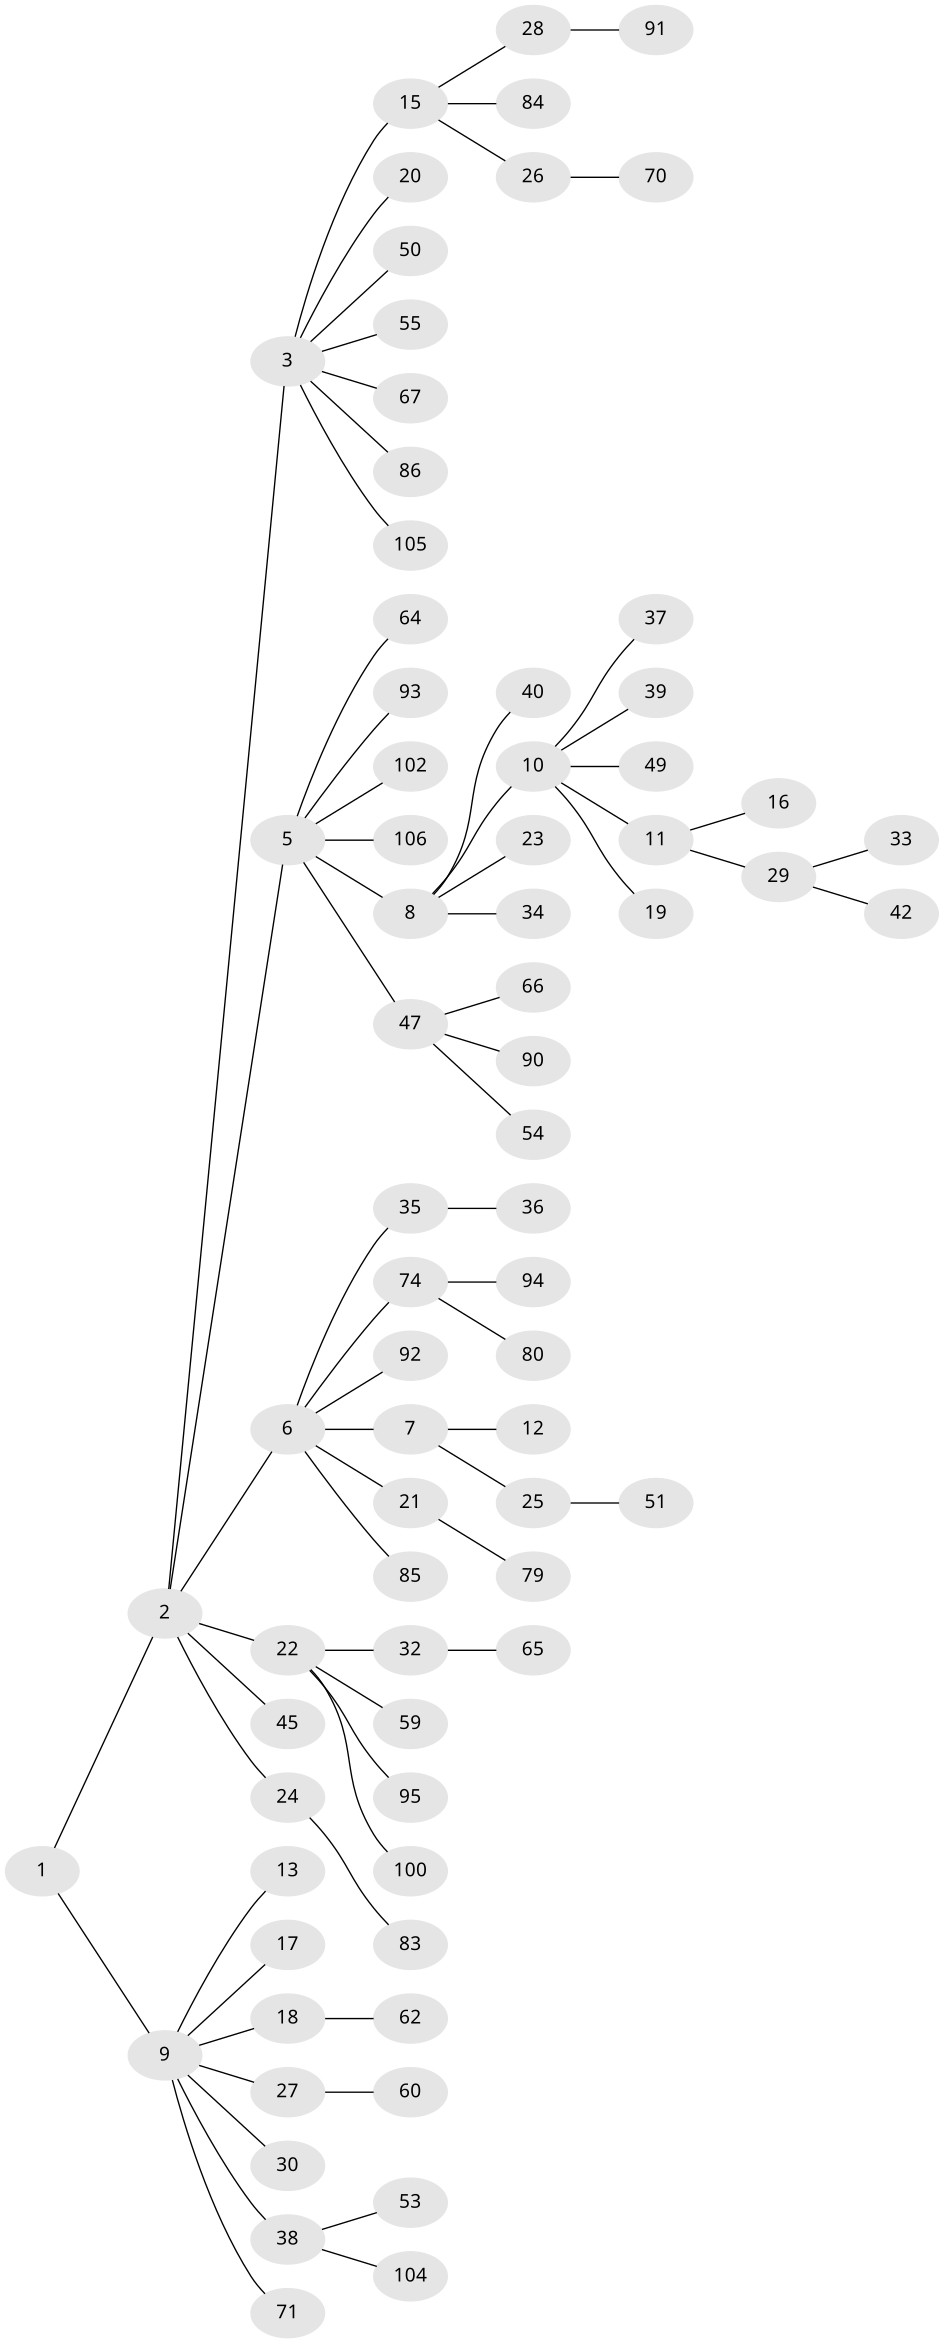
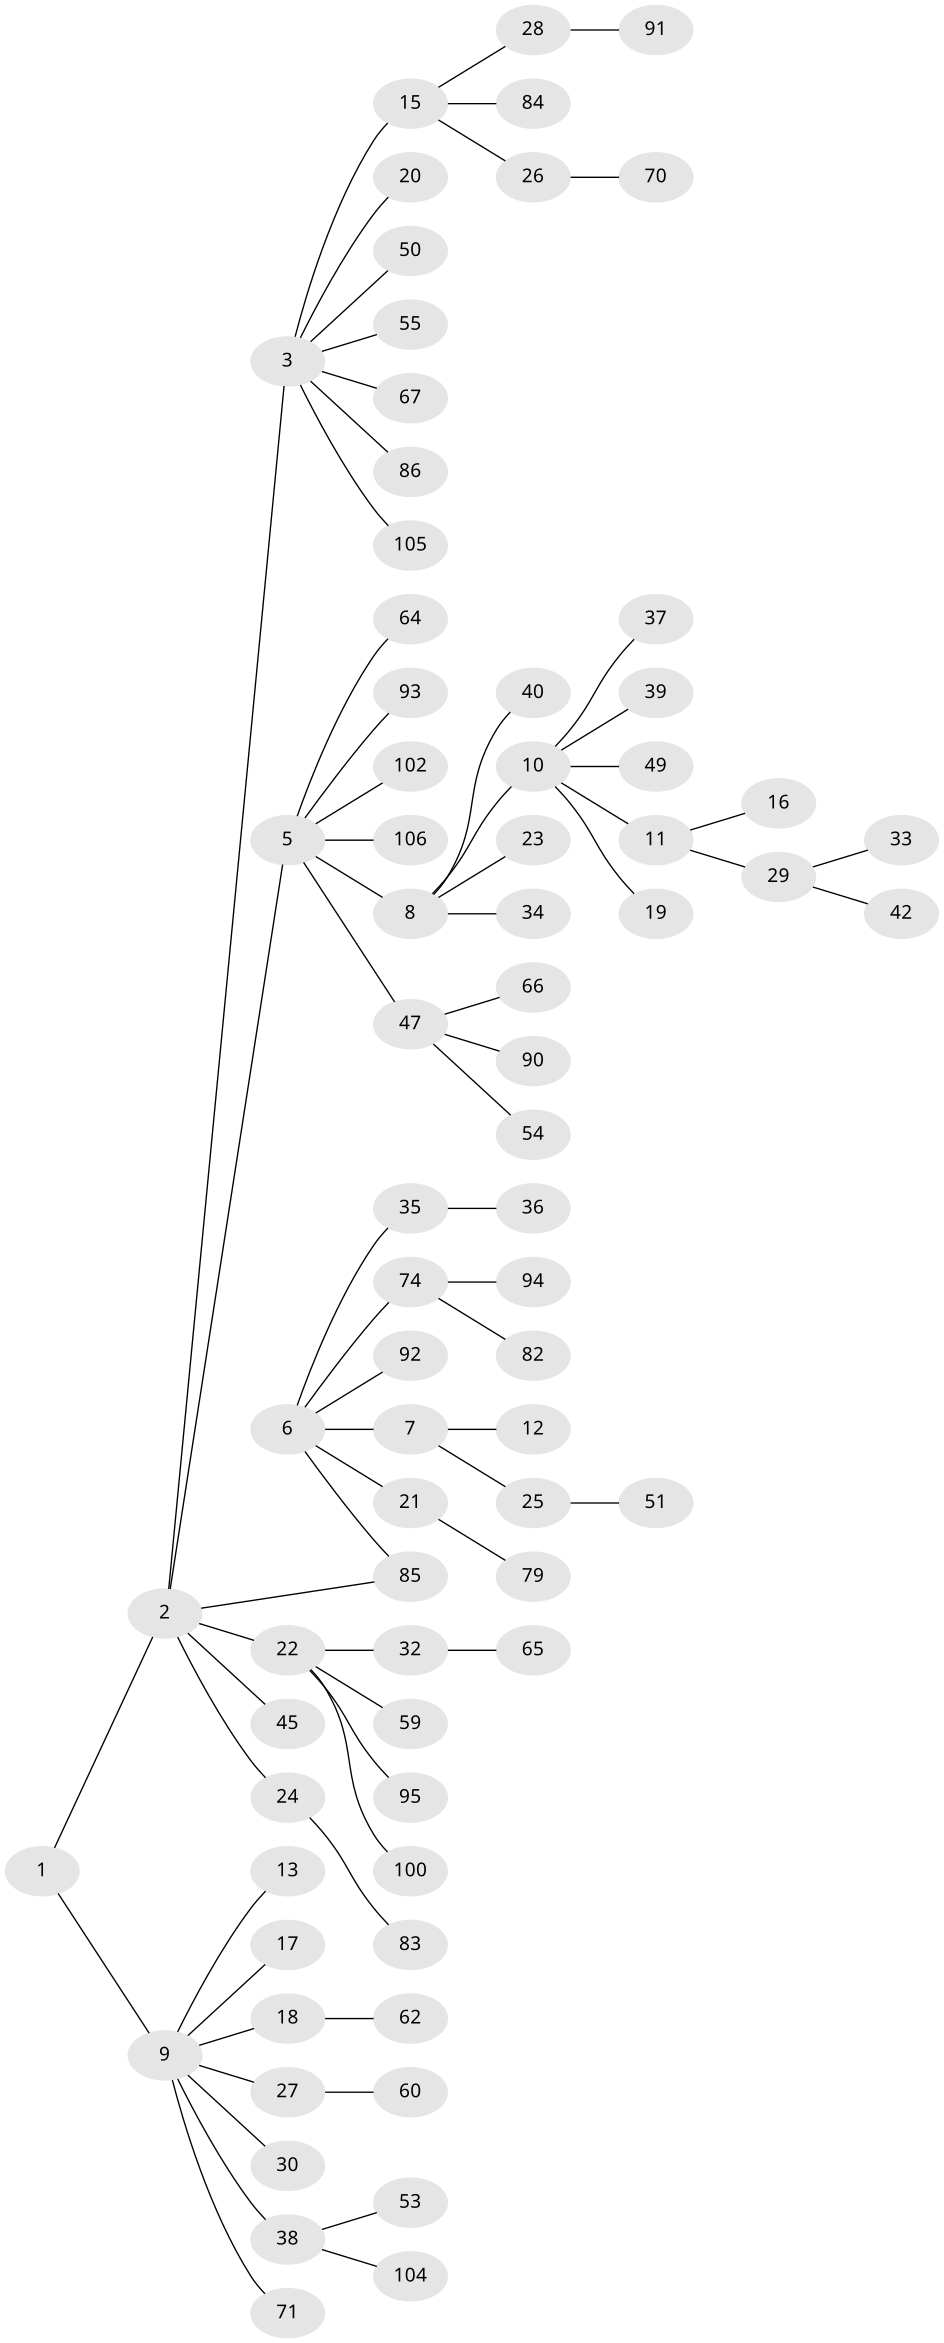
(533, 1356) -> (533, 1356)
(226, 1521) -> (288, 1595)
